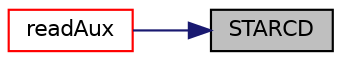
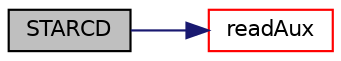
(161, 30) -> (158, 30)
